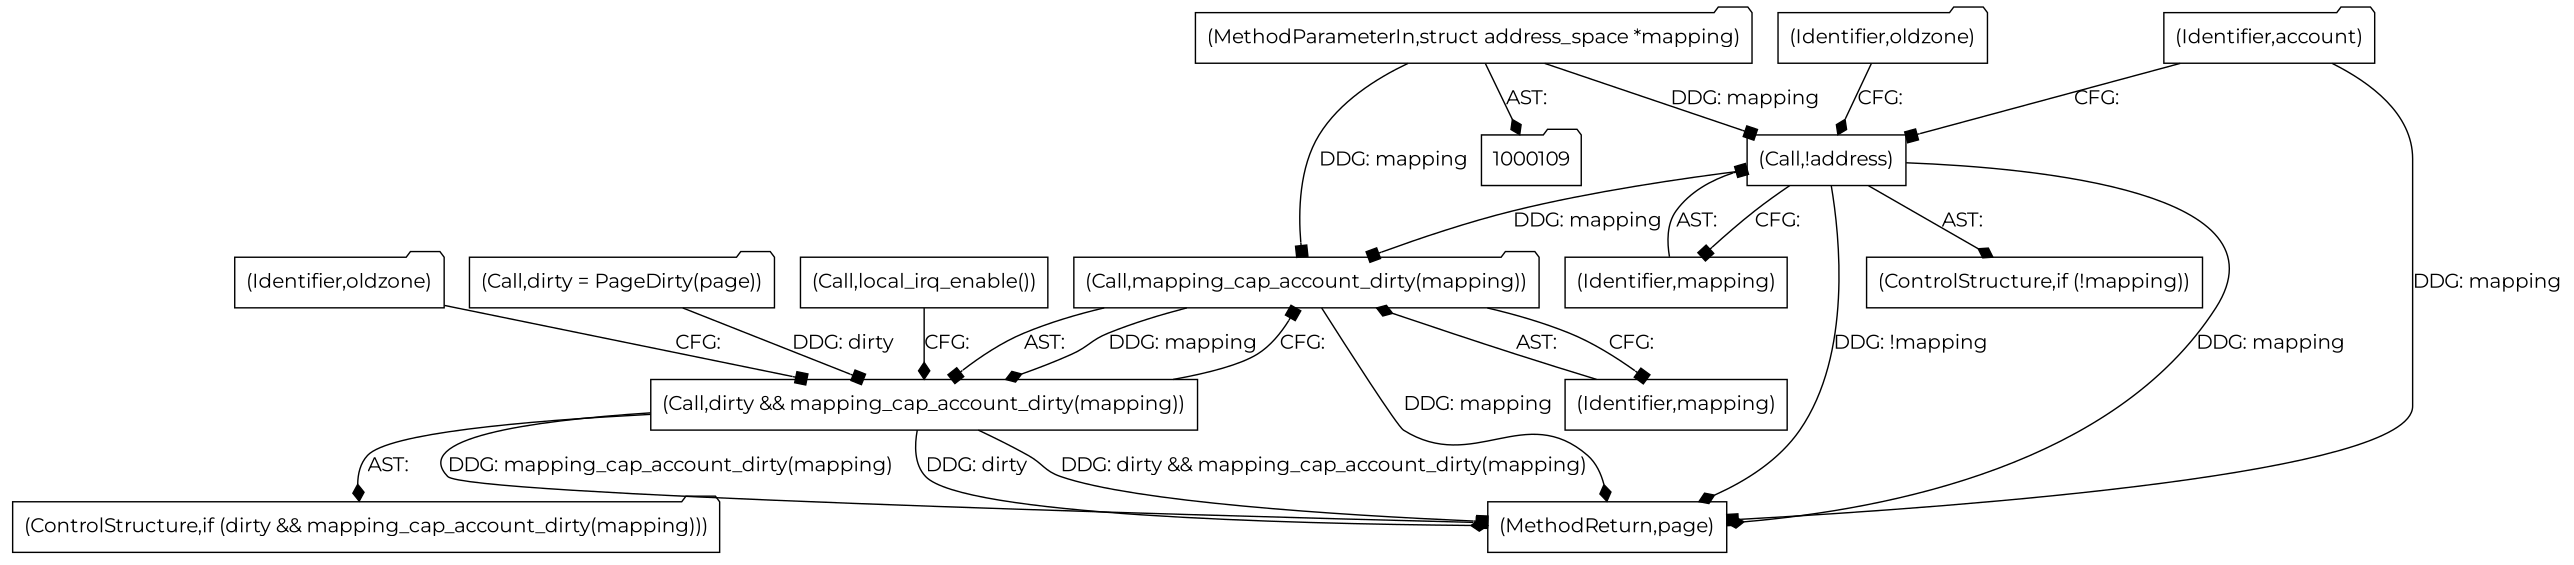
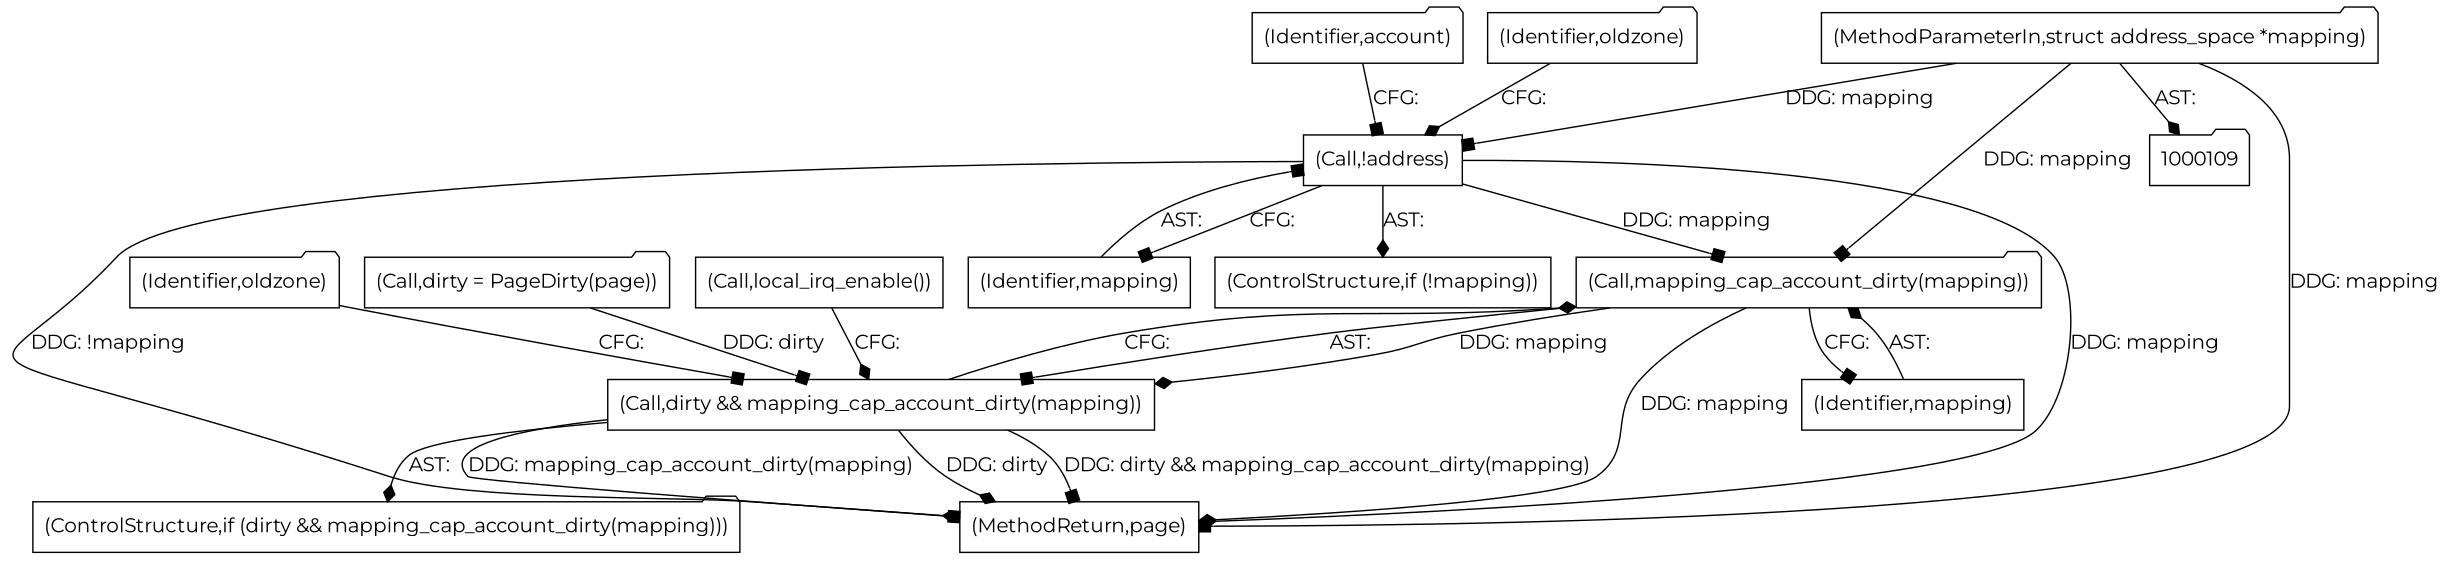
(1238, 363) -> (1250, 317)
(2273, 465) -> (1956, 498)
